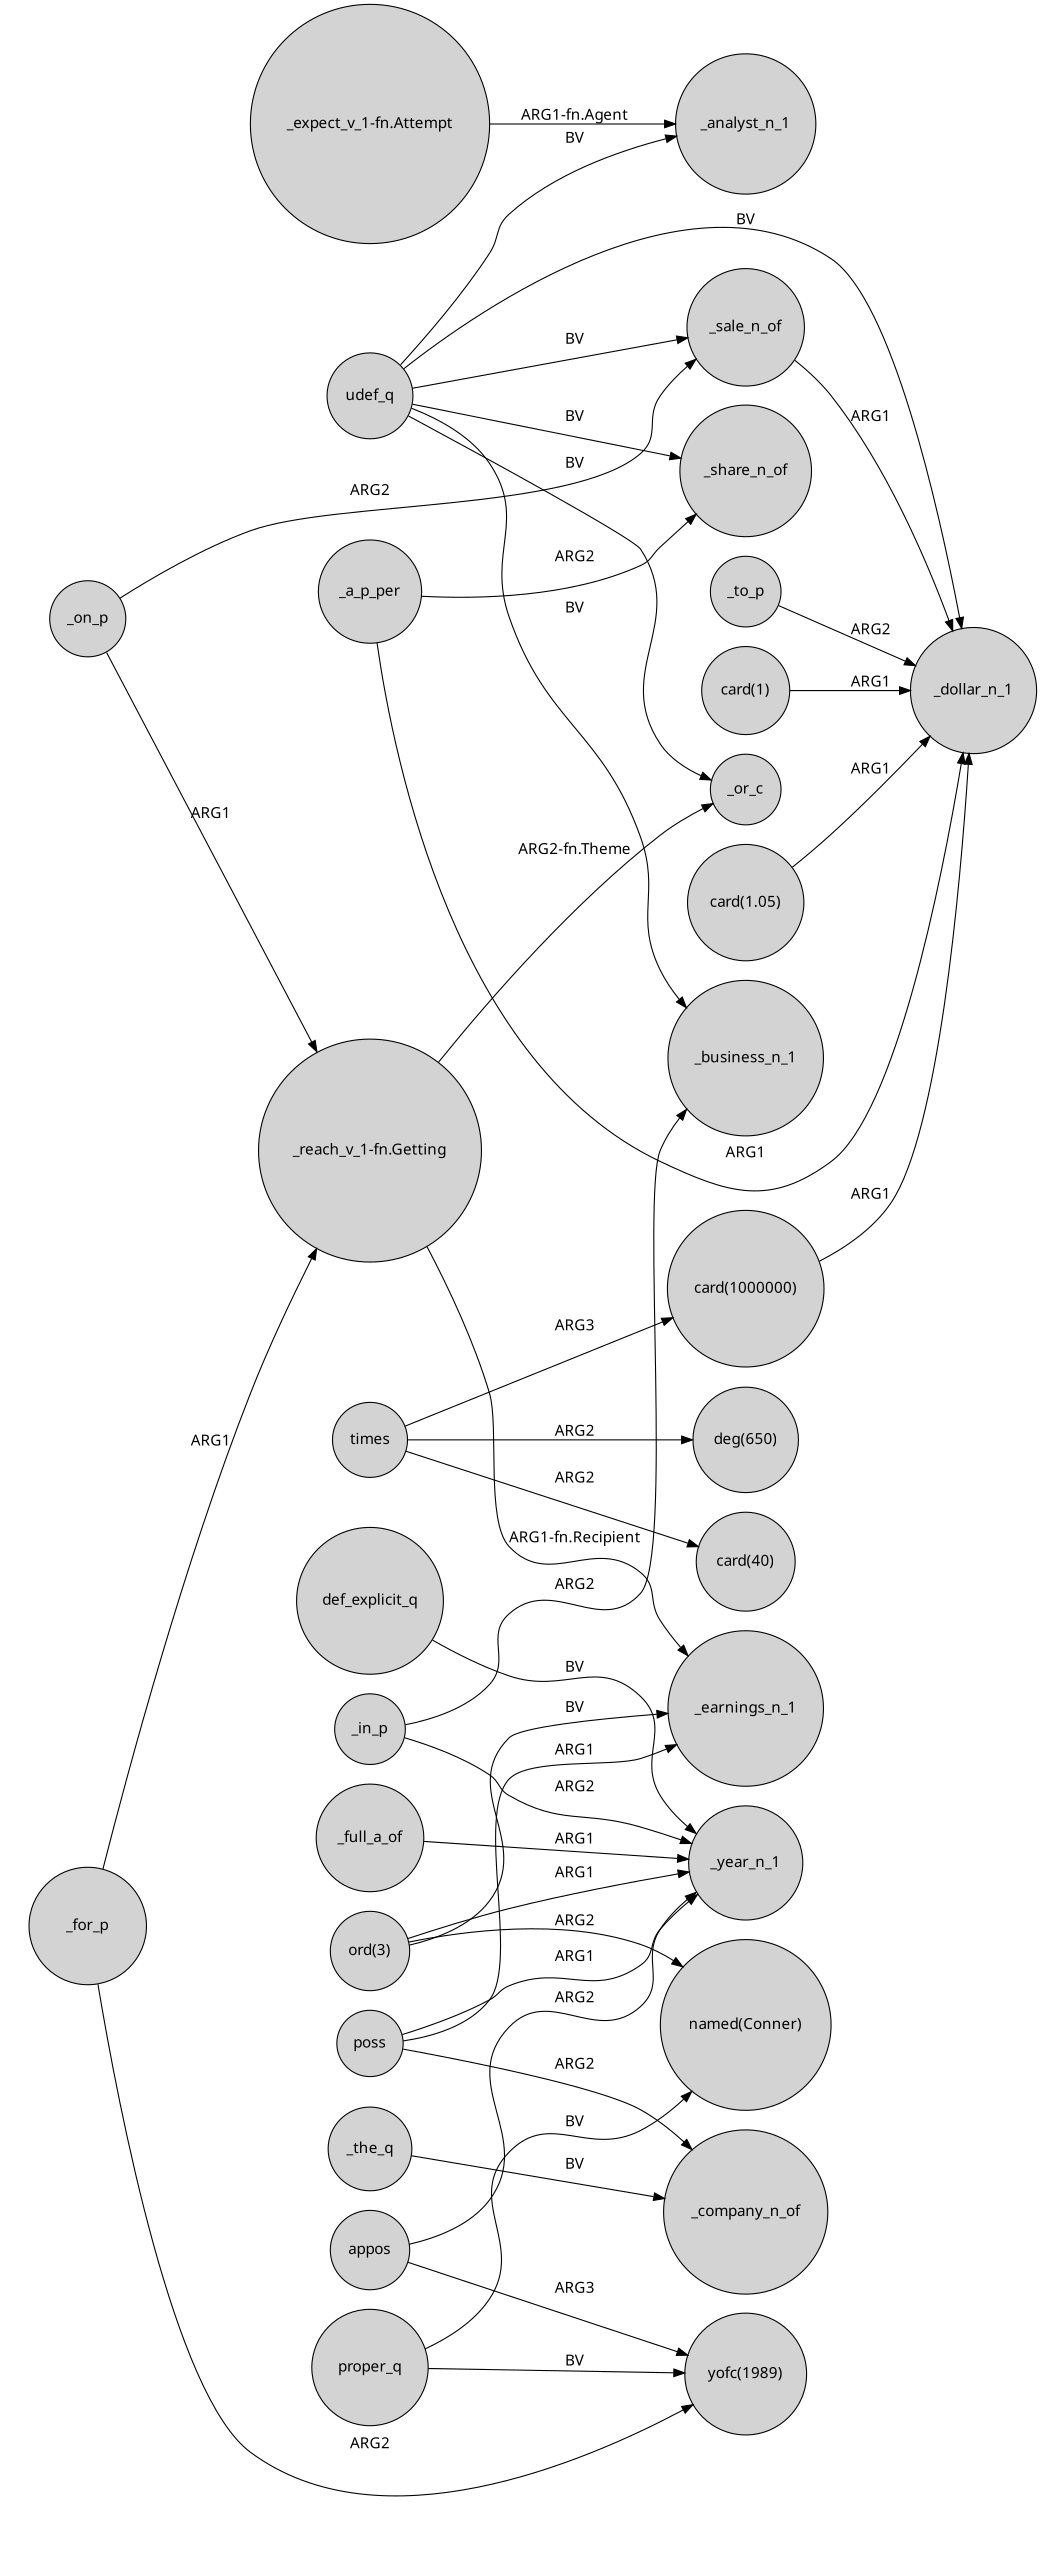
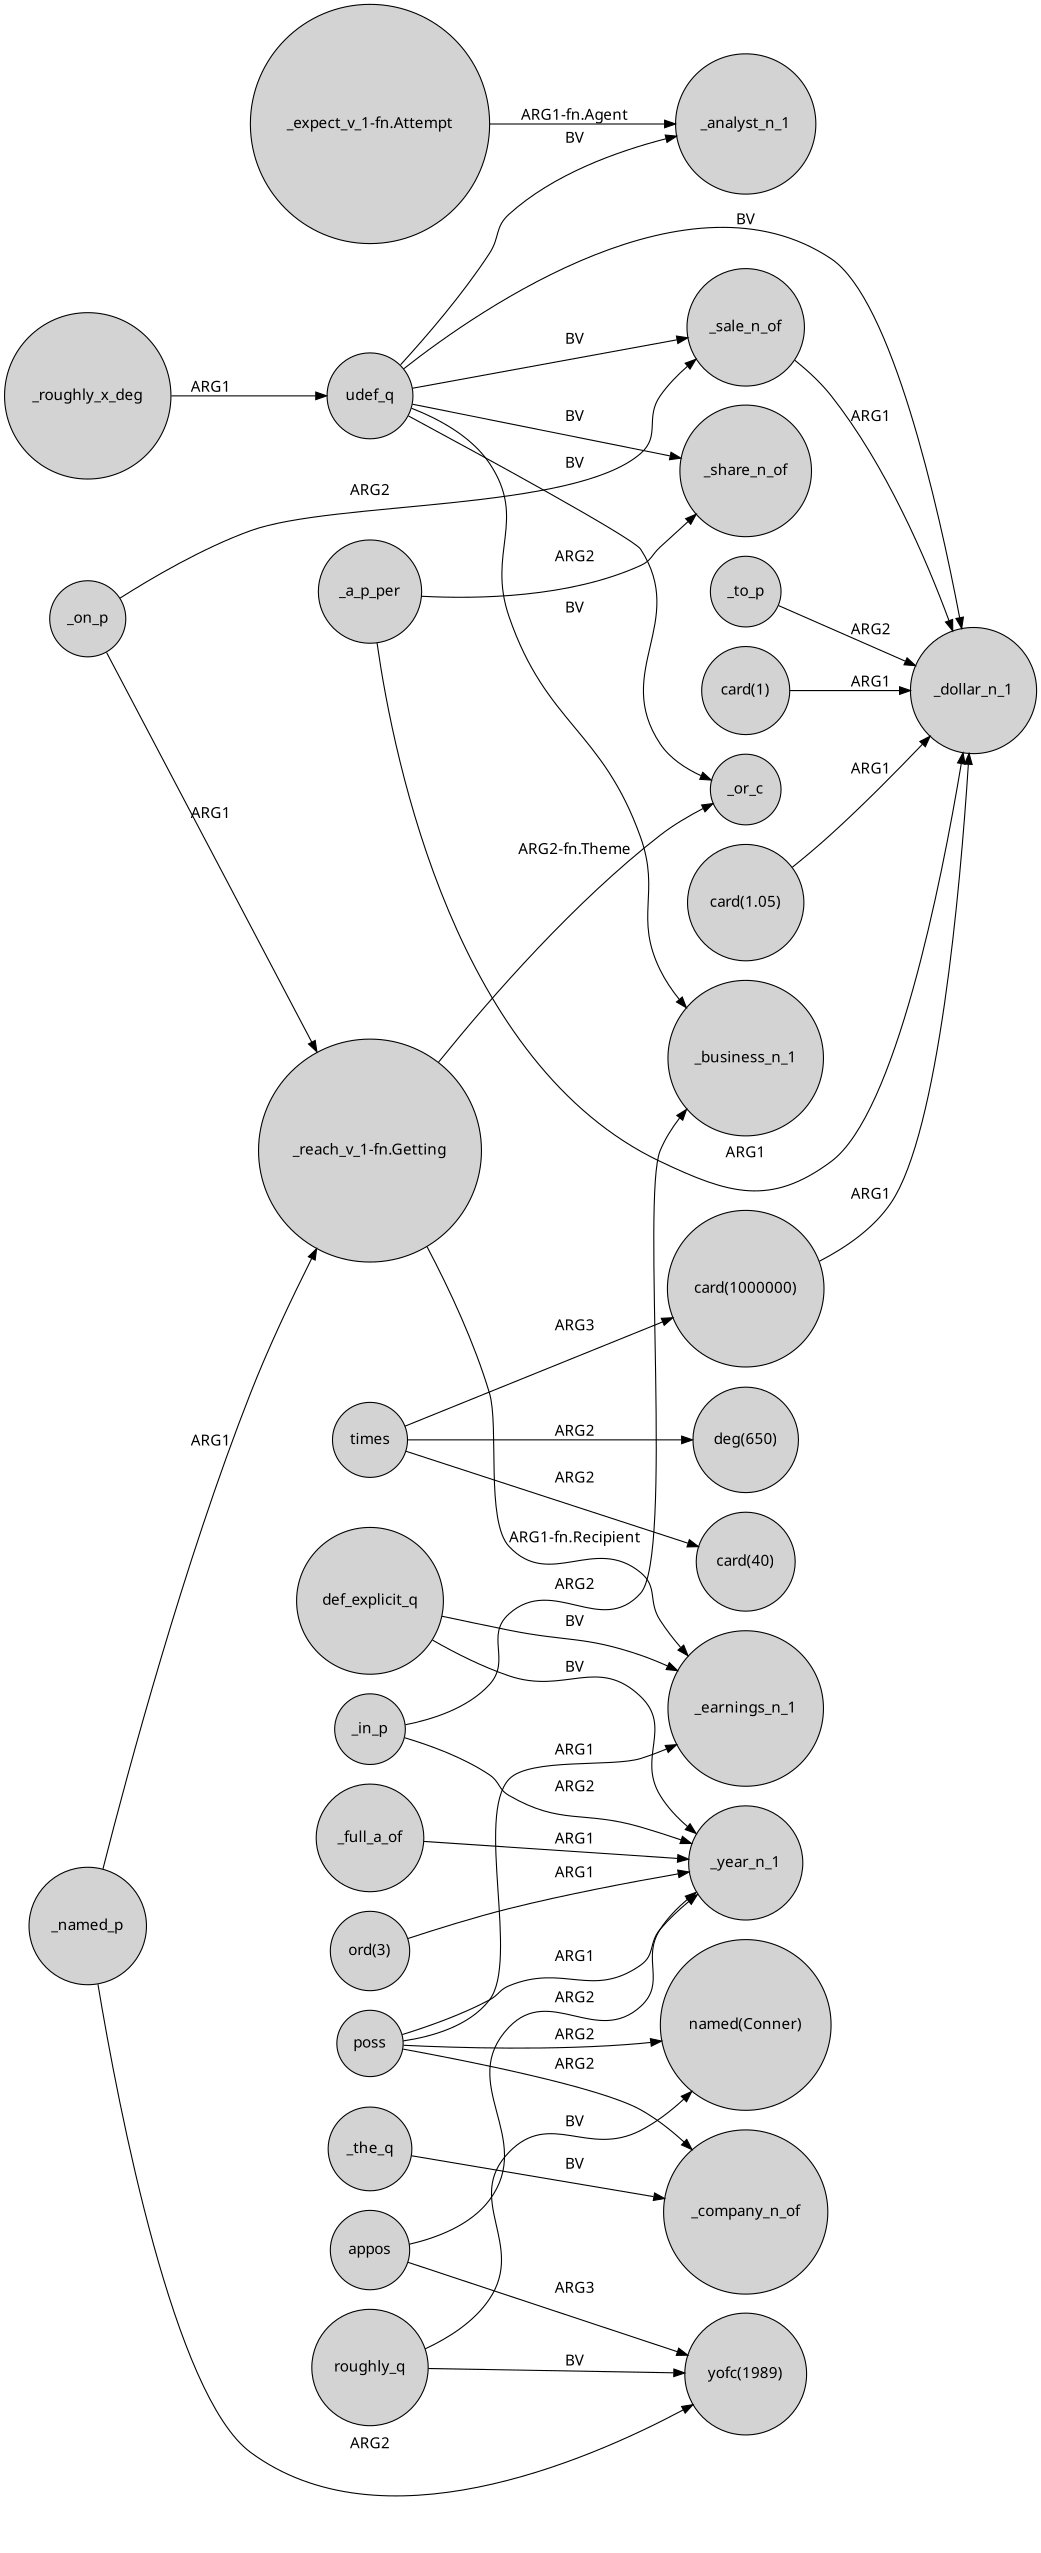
none -> (88, 396)
(491, 1790) -> (556, 1637)
(88, 1926) -> (88, 1926)
(544, 1929) -> (527, 2048)
(370, 2367) -> (370, 2367)
